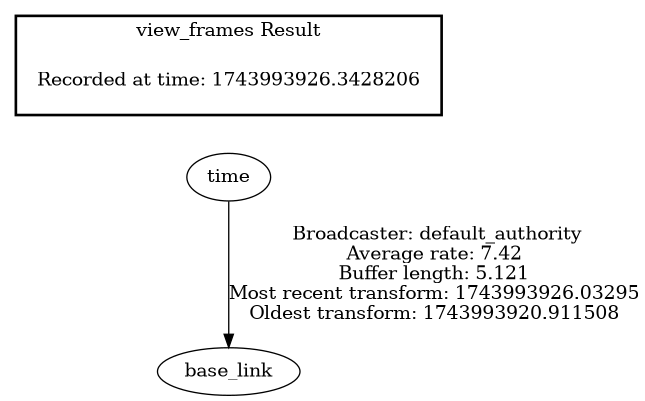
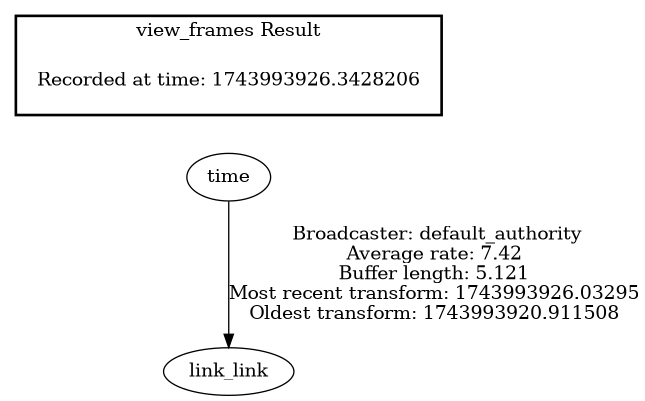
(229, 372) -> (229, 372)
